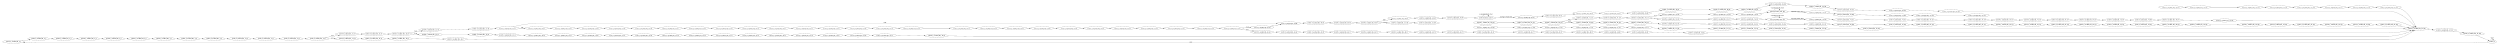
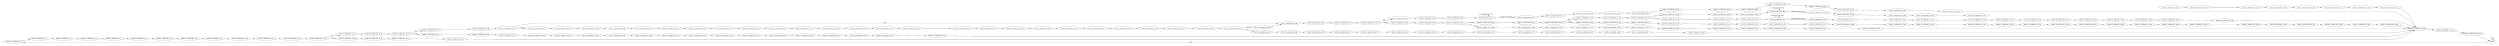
none -> (1455, 23)
